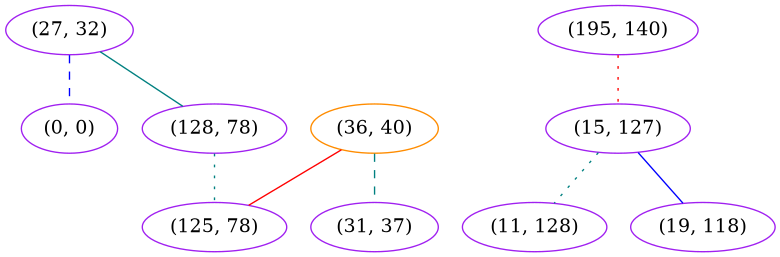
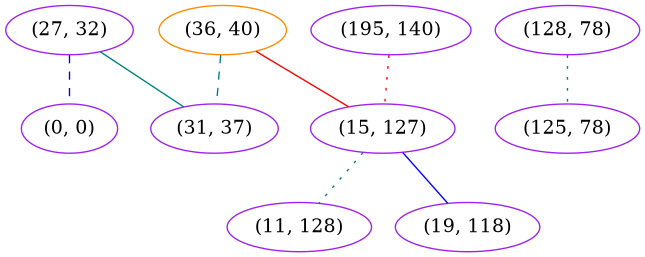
(142, 79) -> (142, 79)
(295, 178) -> (302, 79)
